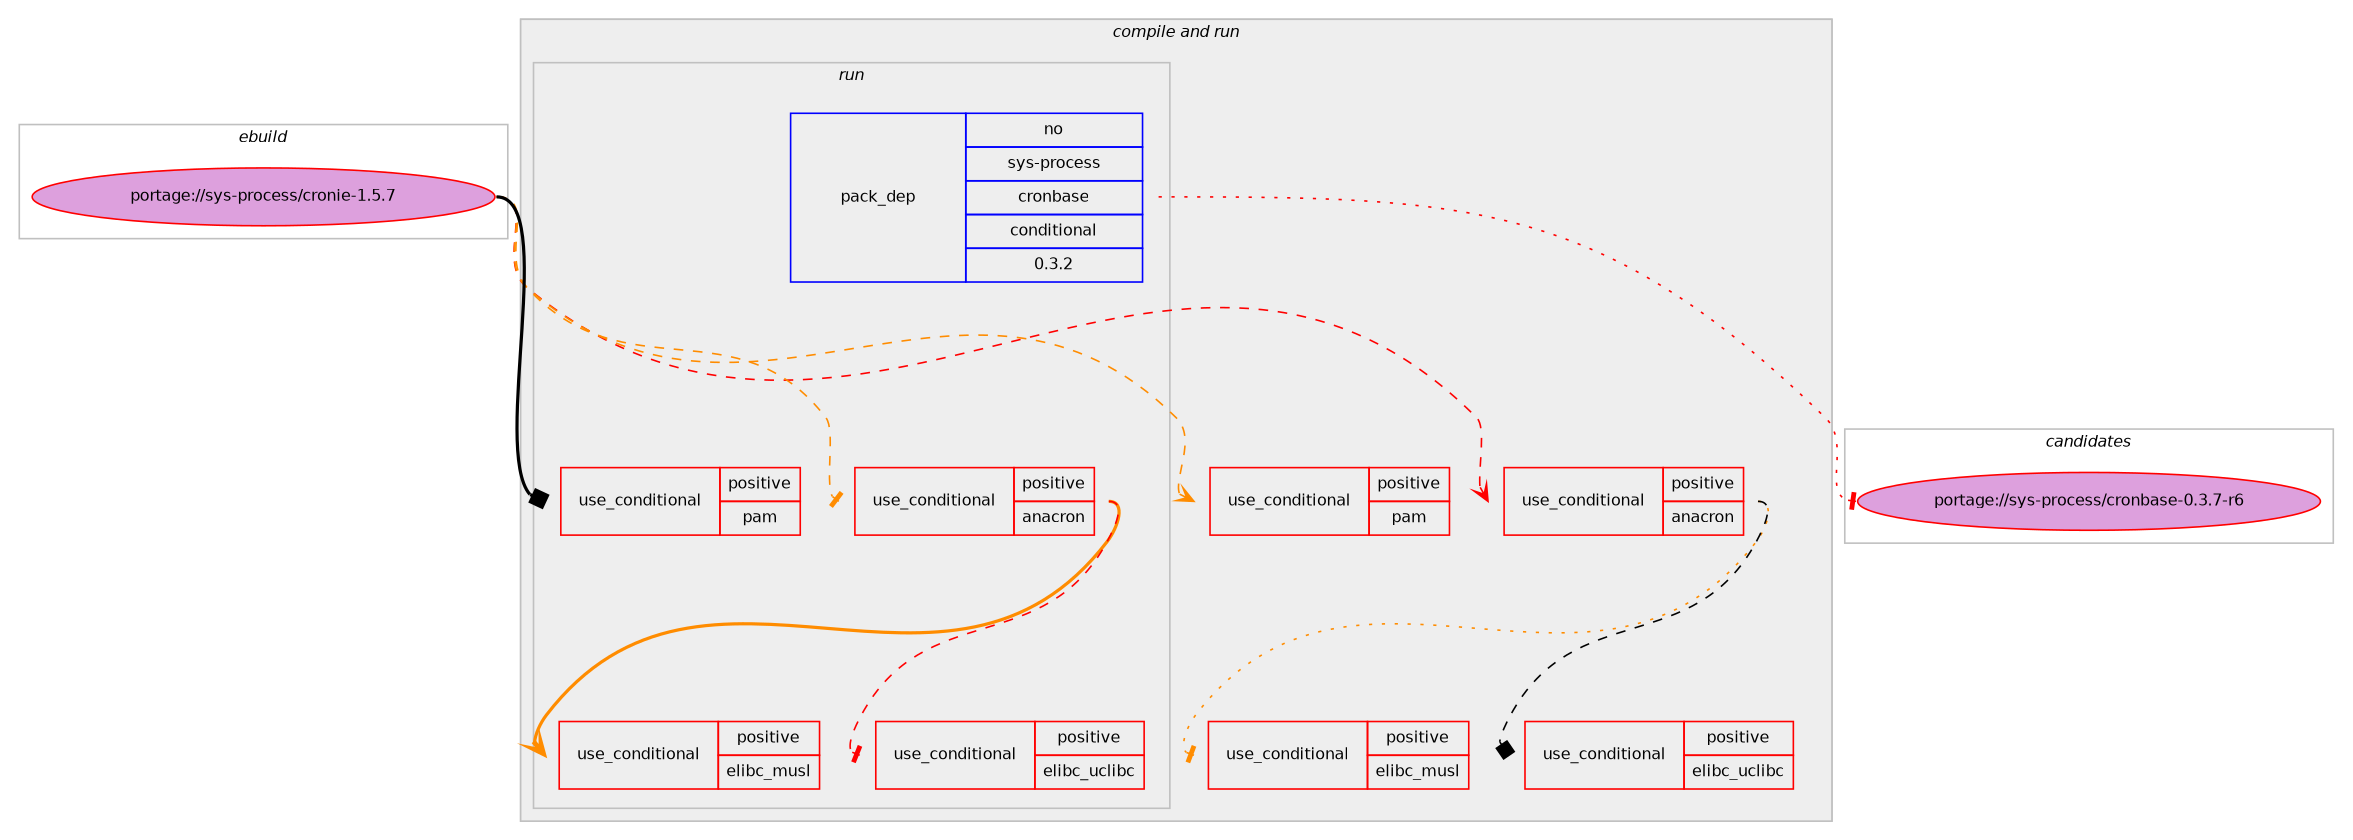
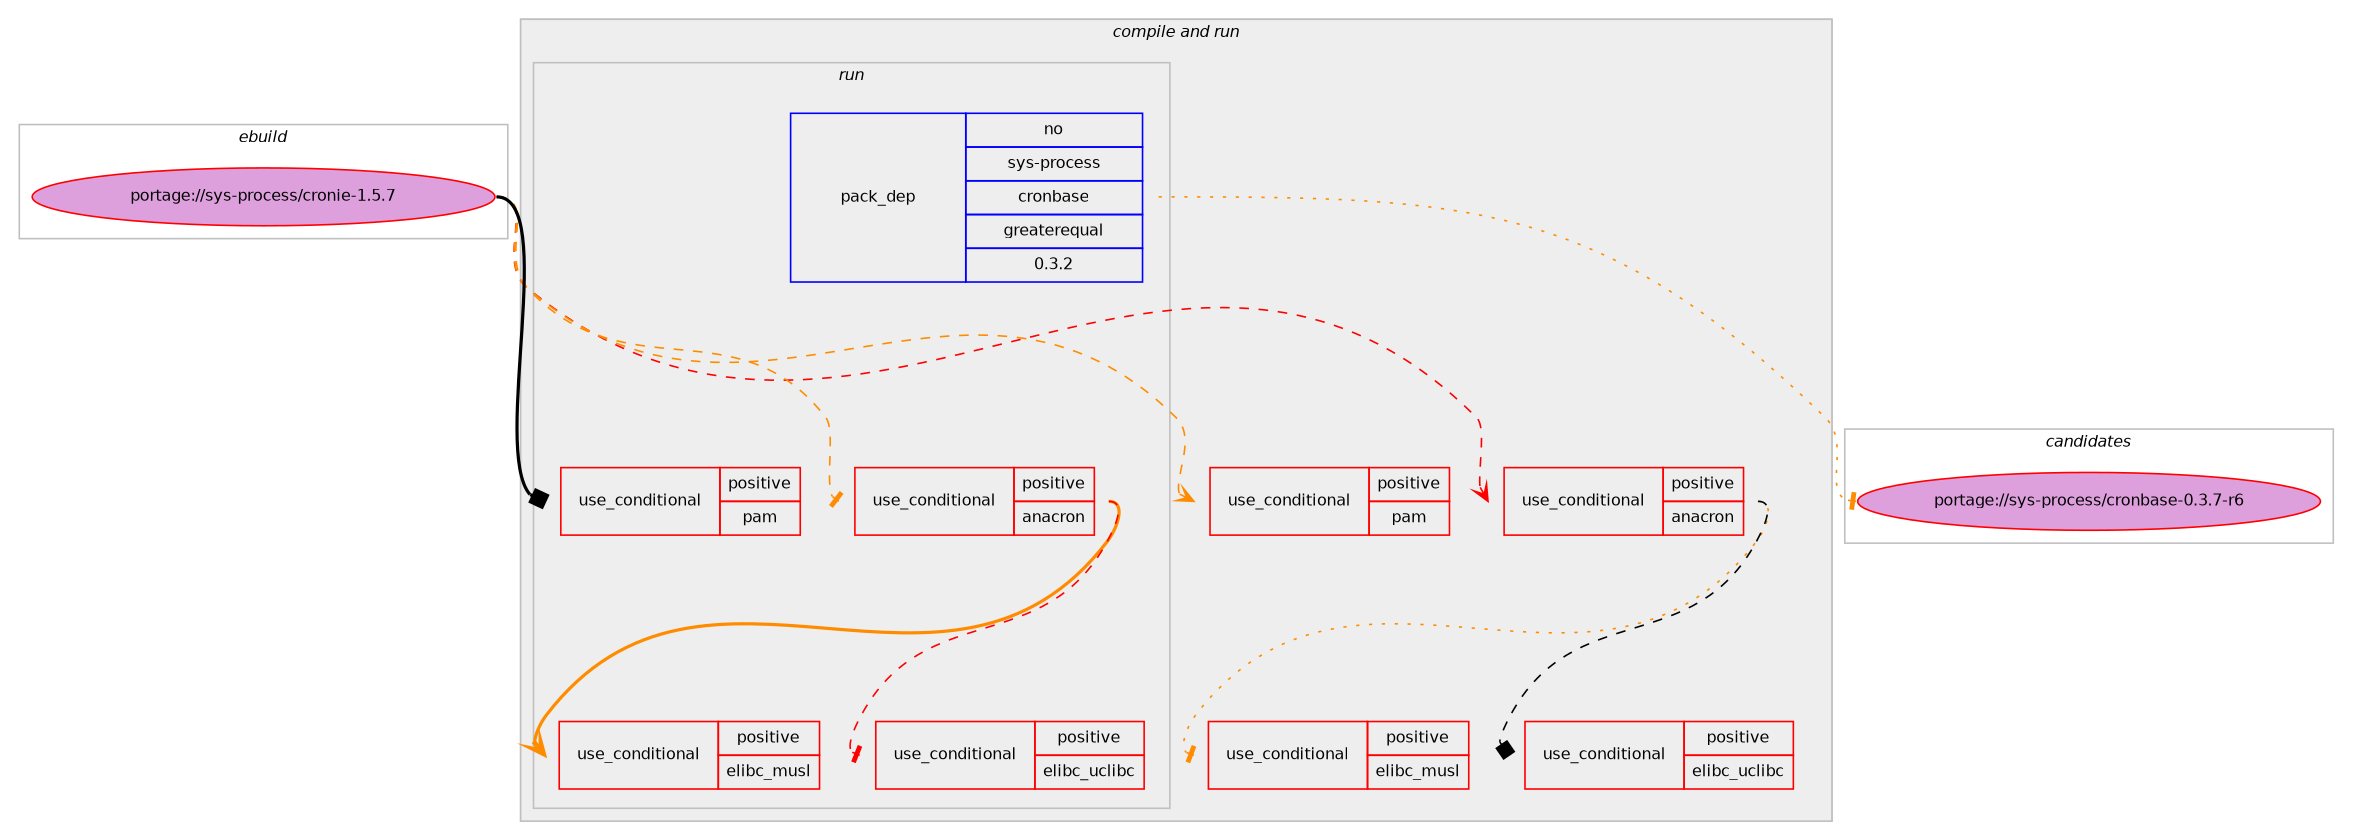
(1054, 231) -> (1054, 231)
(1563, 240) -> (1563, 240)
